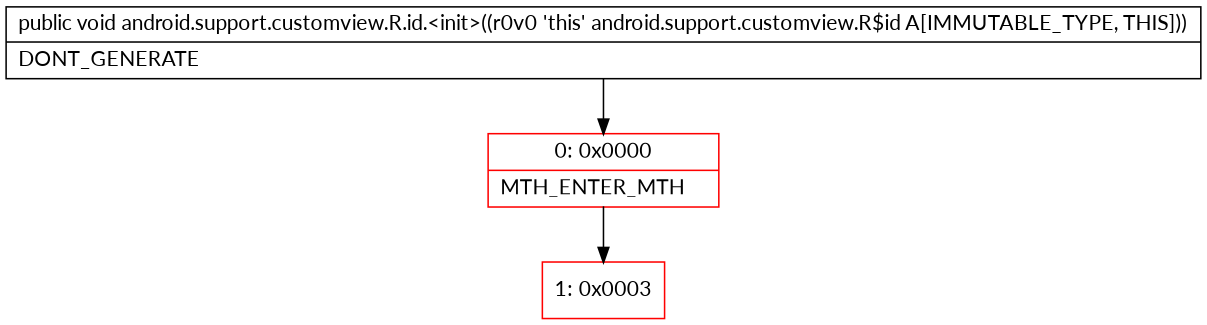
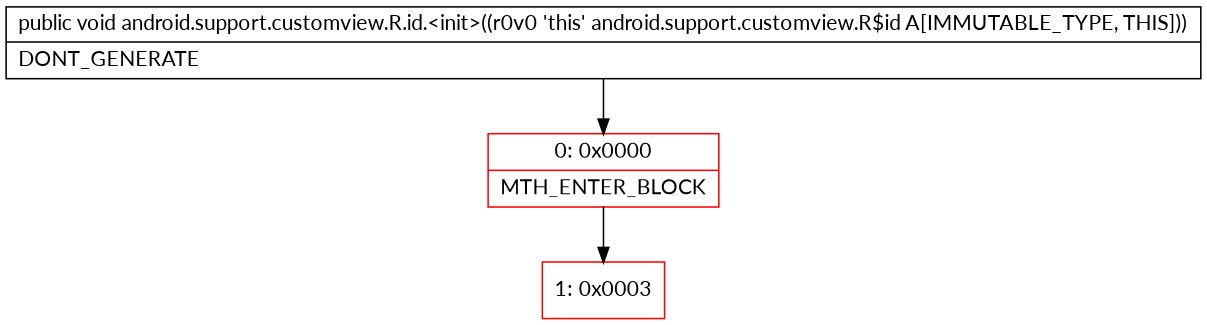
(593, 188) -> (603, 188)
